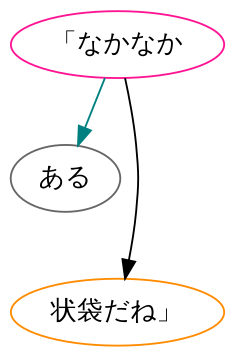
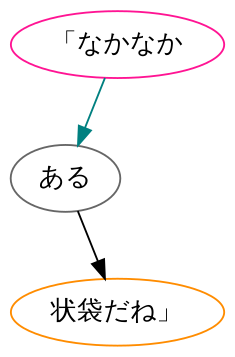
(138, 169) -> (88, 236)
